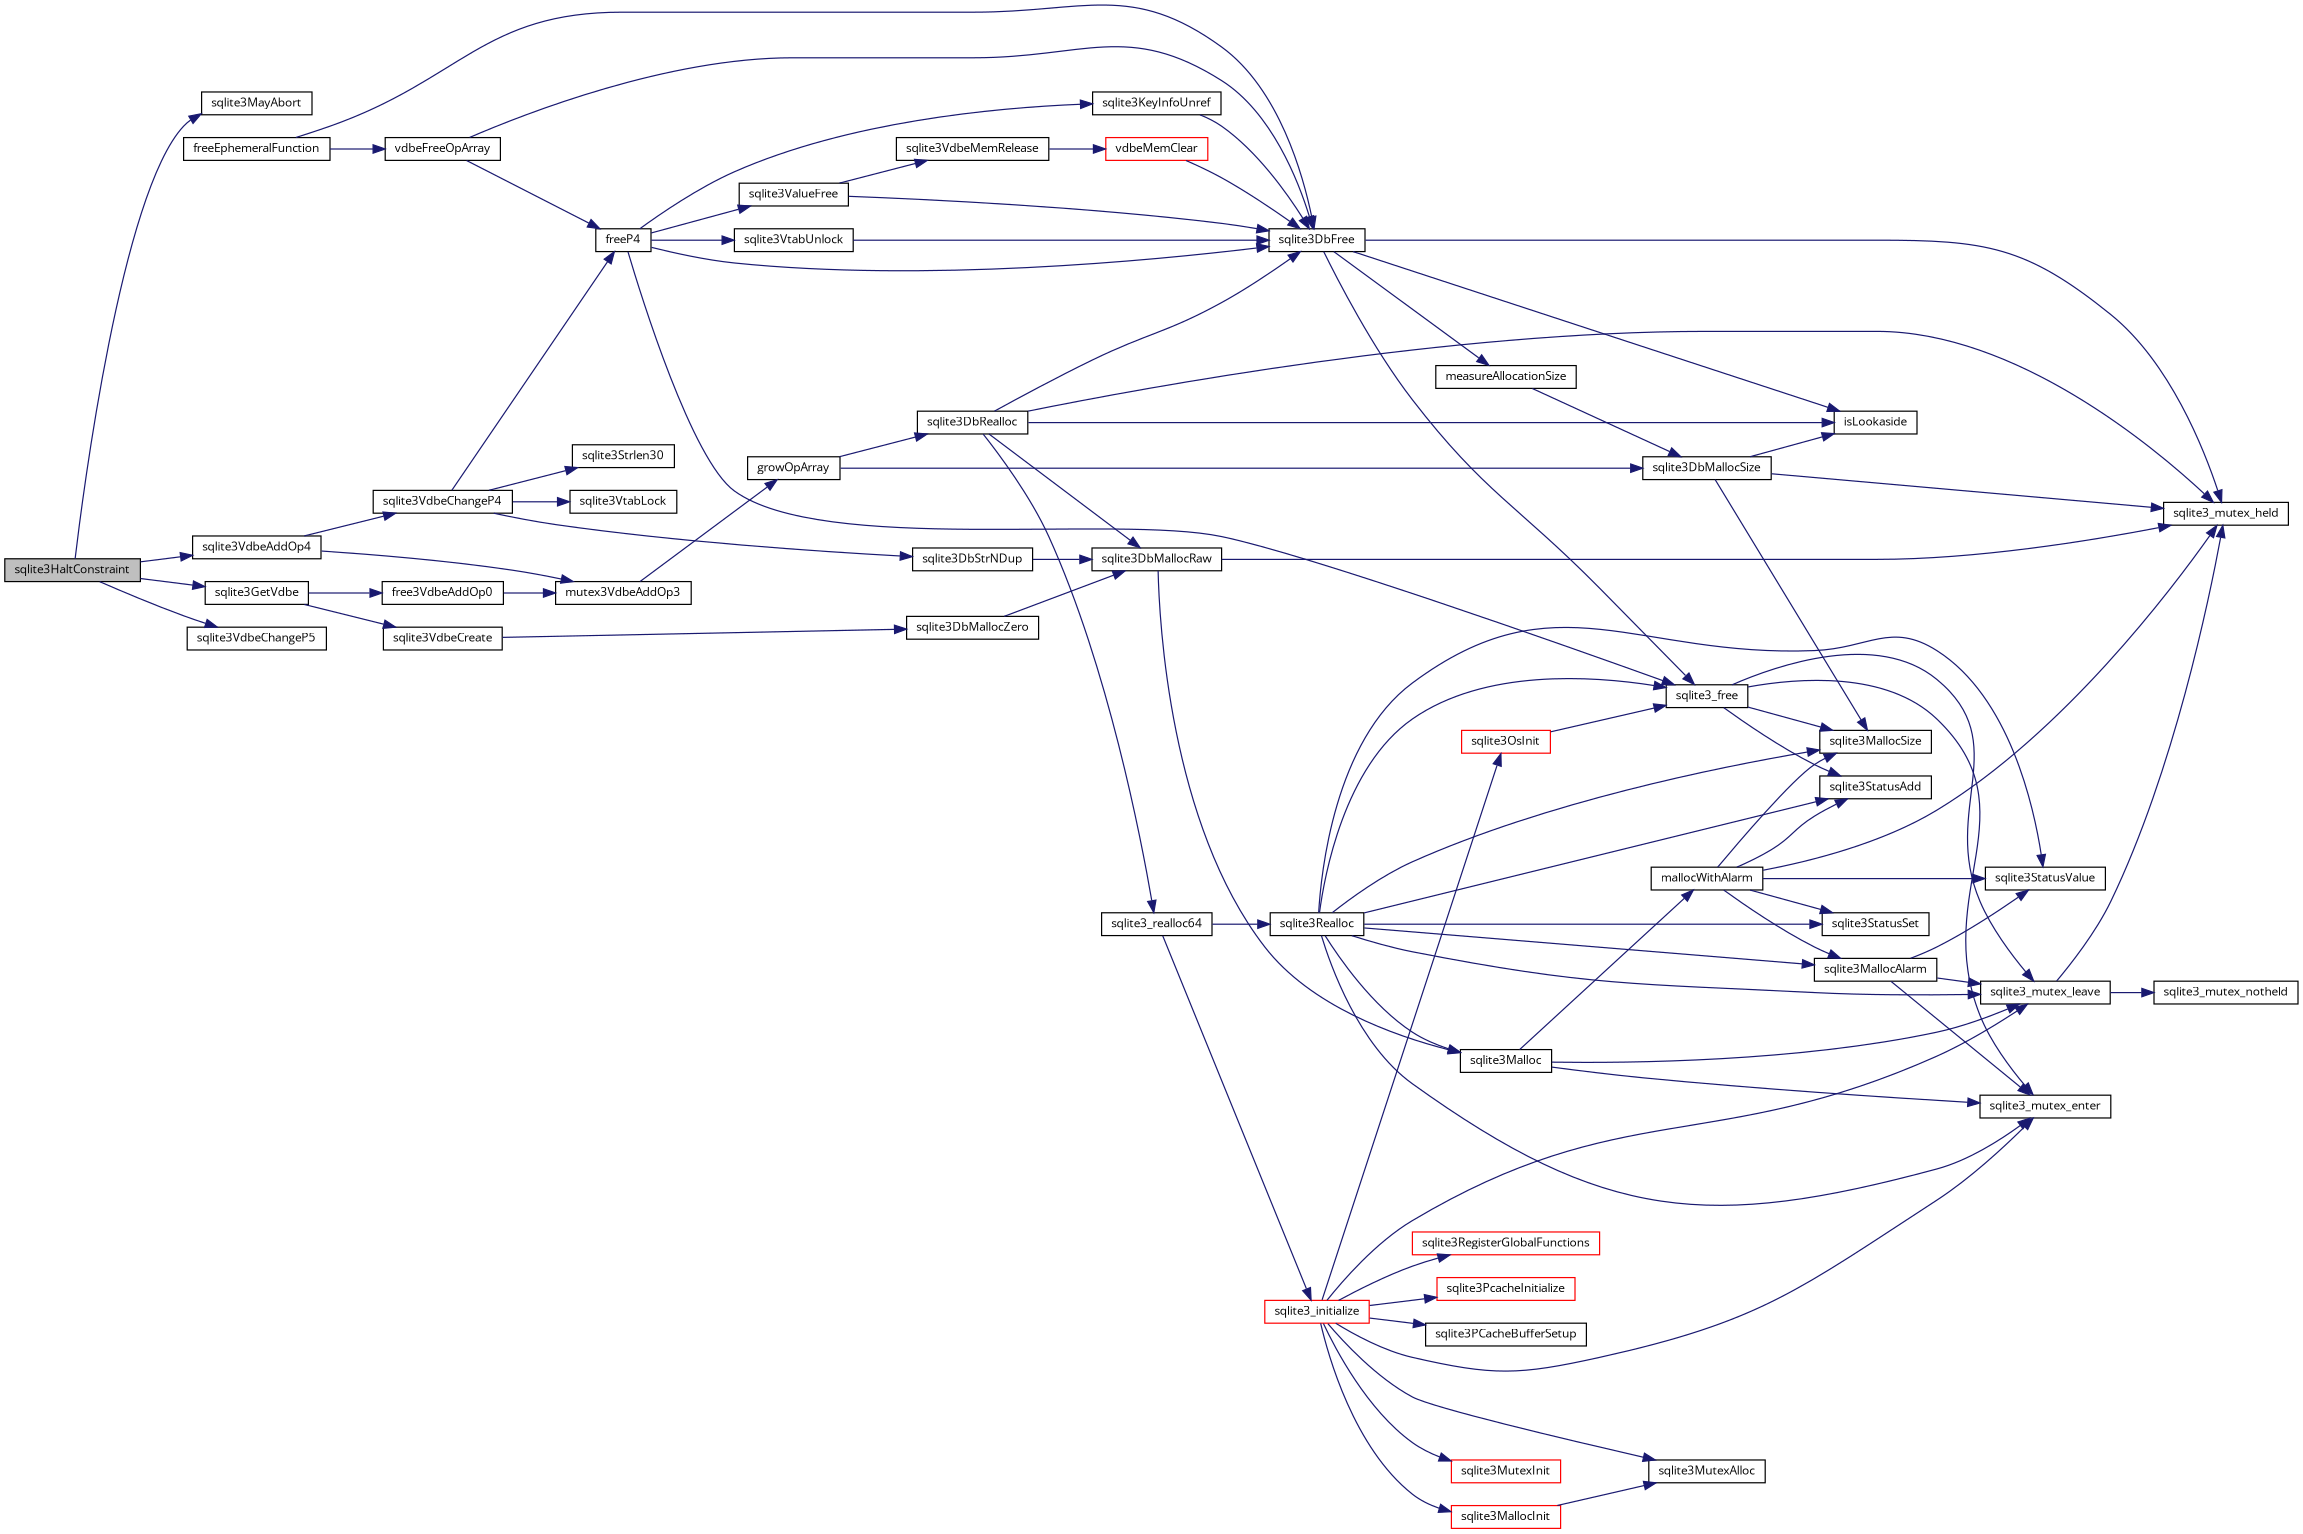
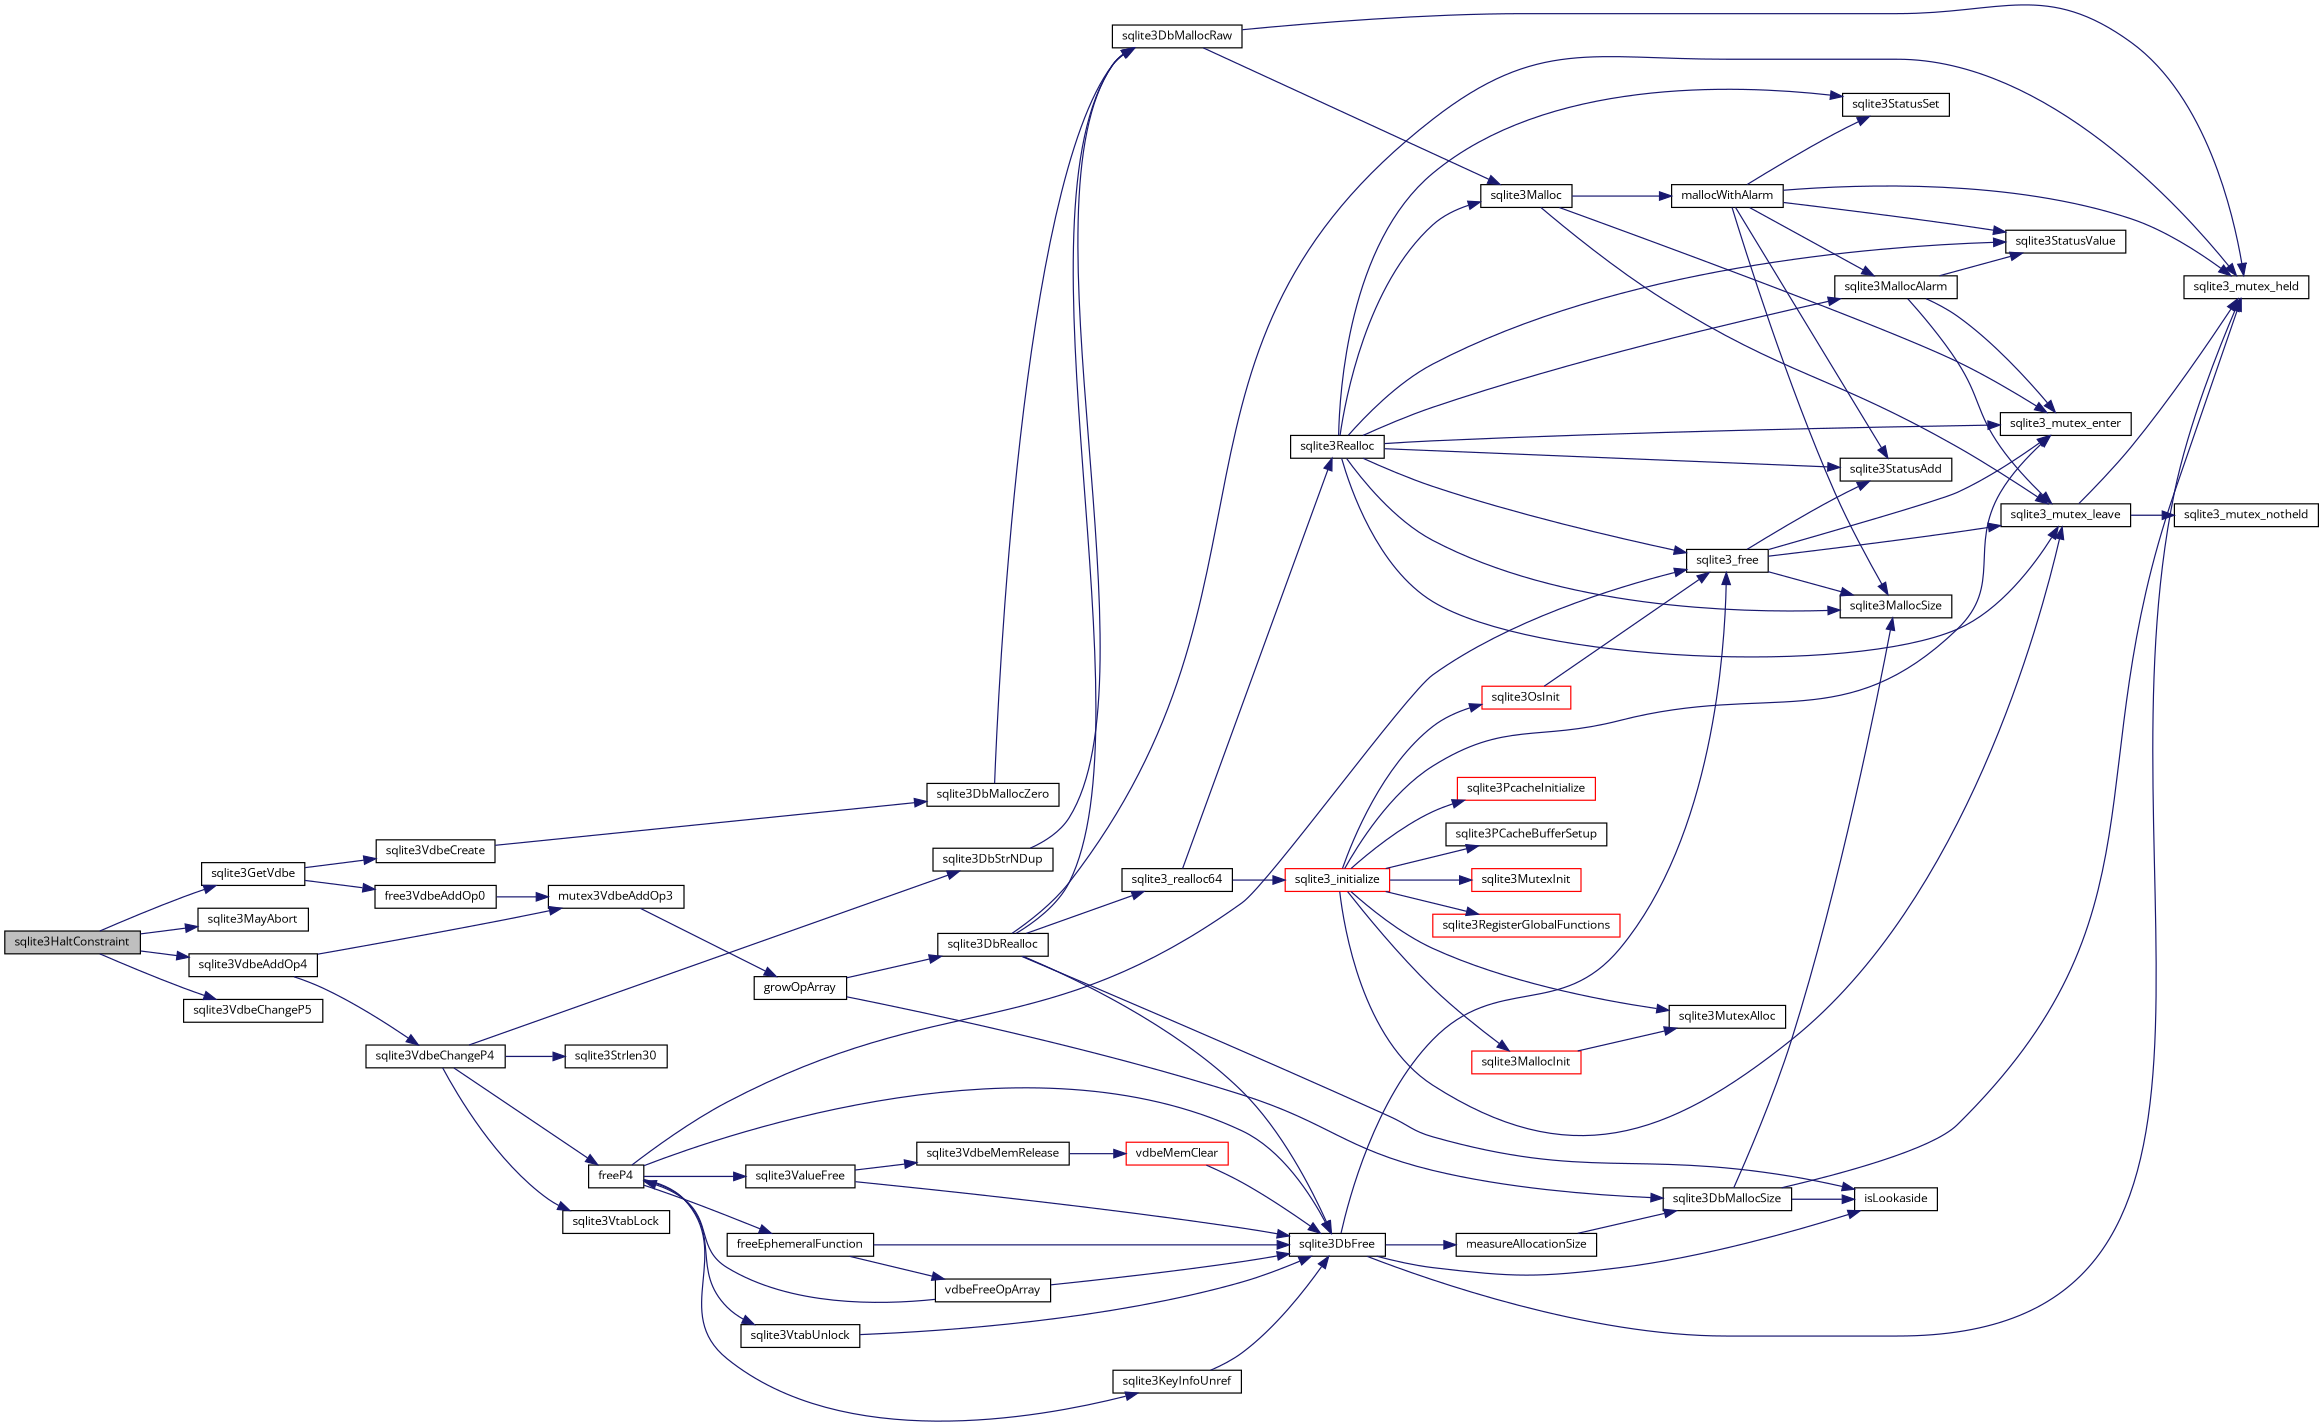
none -> (702, 1206)
